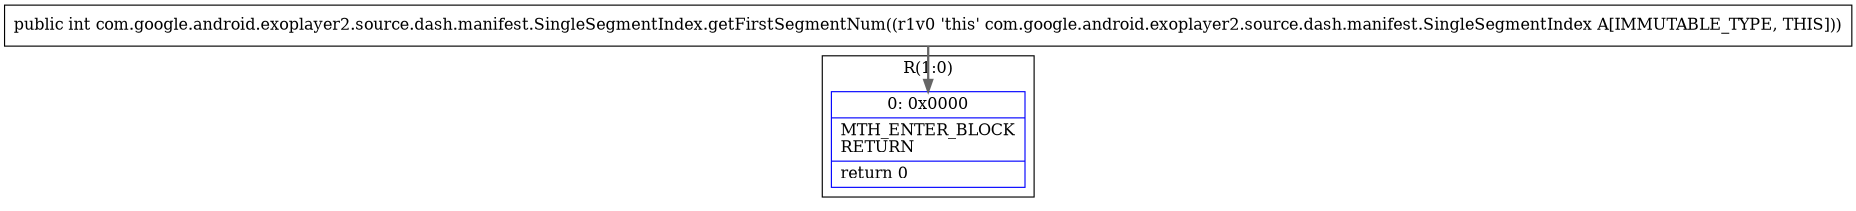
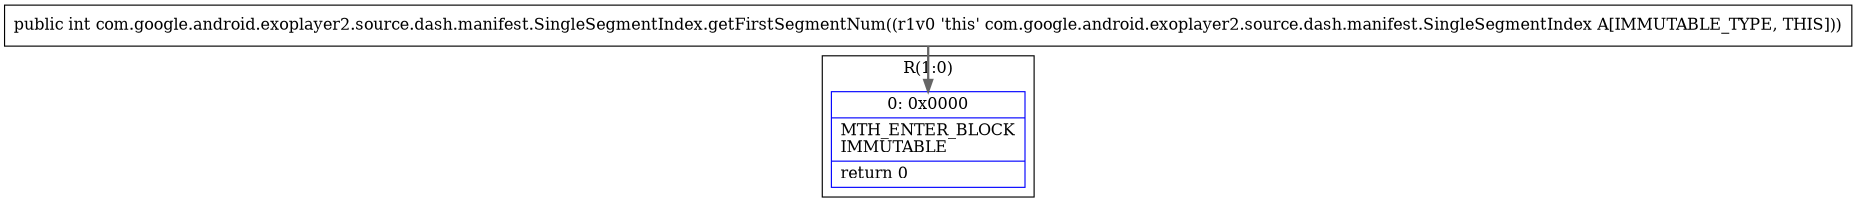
(878, 147) -> (894, 147)
